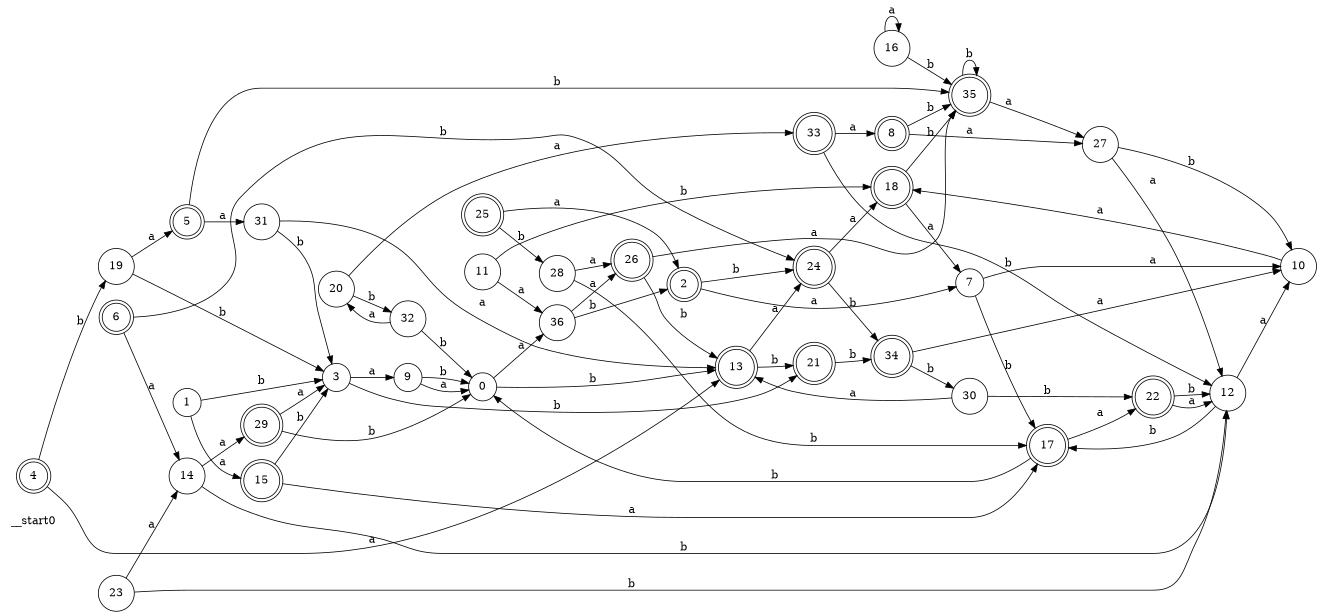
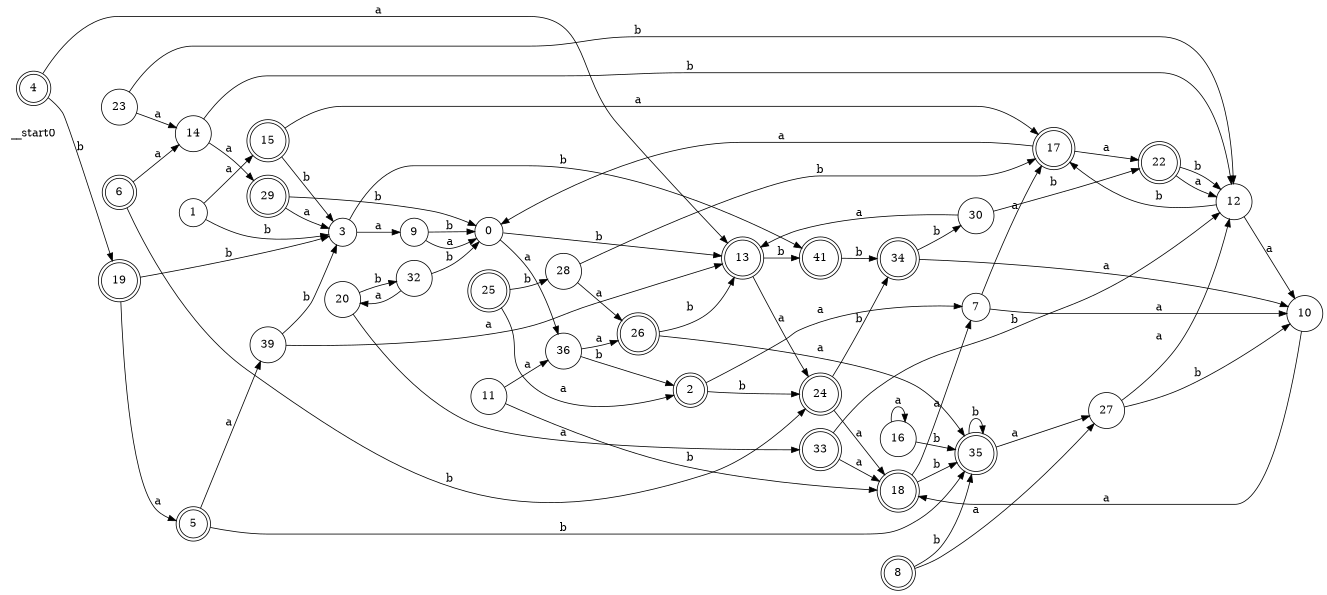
(851, 134) -> (856, 468)
(262, 222) -> (268, 345)
(116, 266) -> (119, 281)
(814, 363) -> (820, 258)
(1009, 366) -> (1015, 206)
(775, 476) -> (782, 136)
